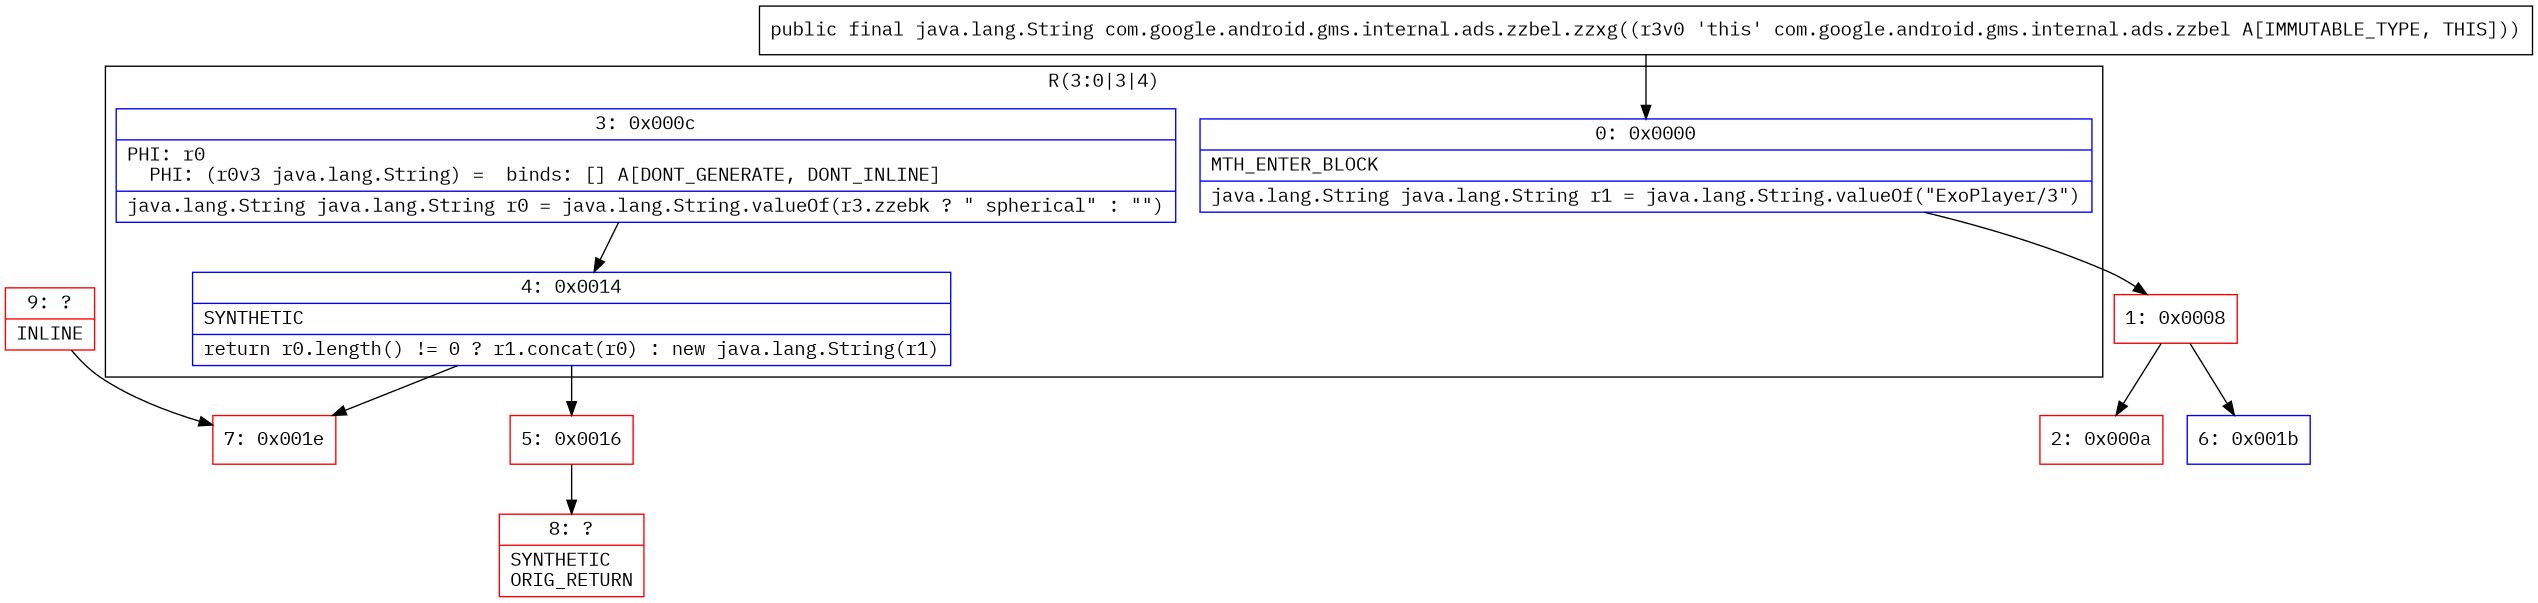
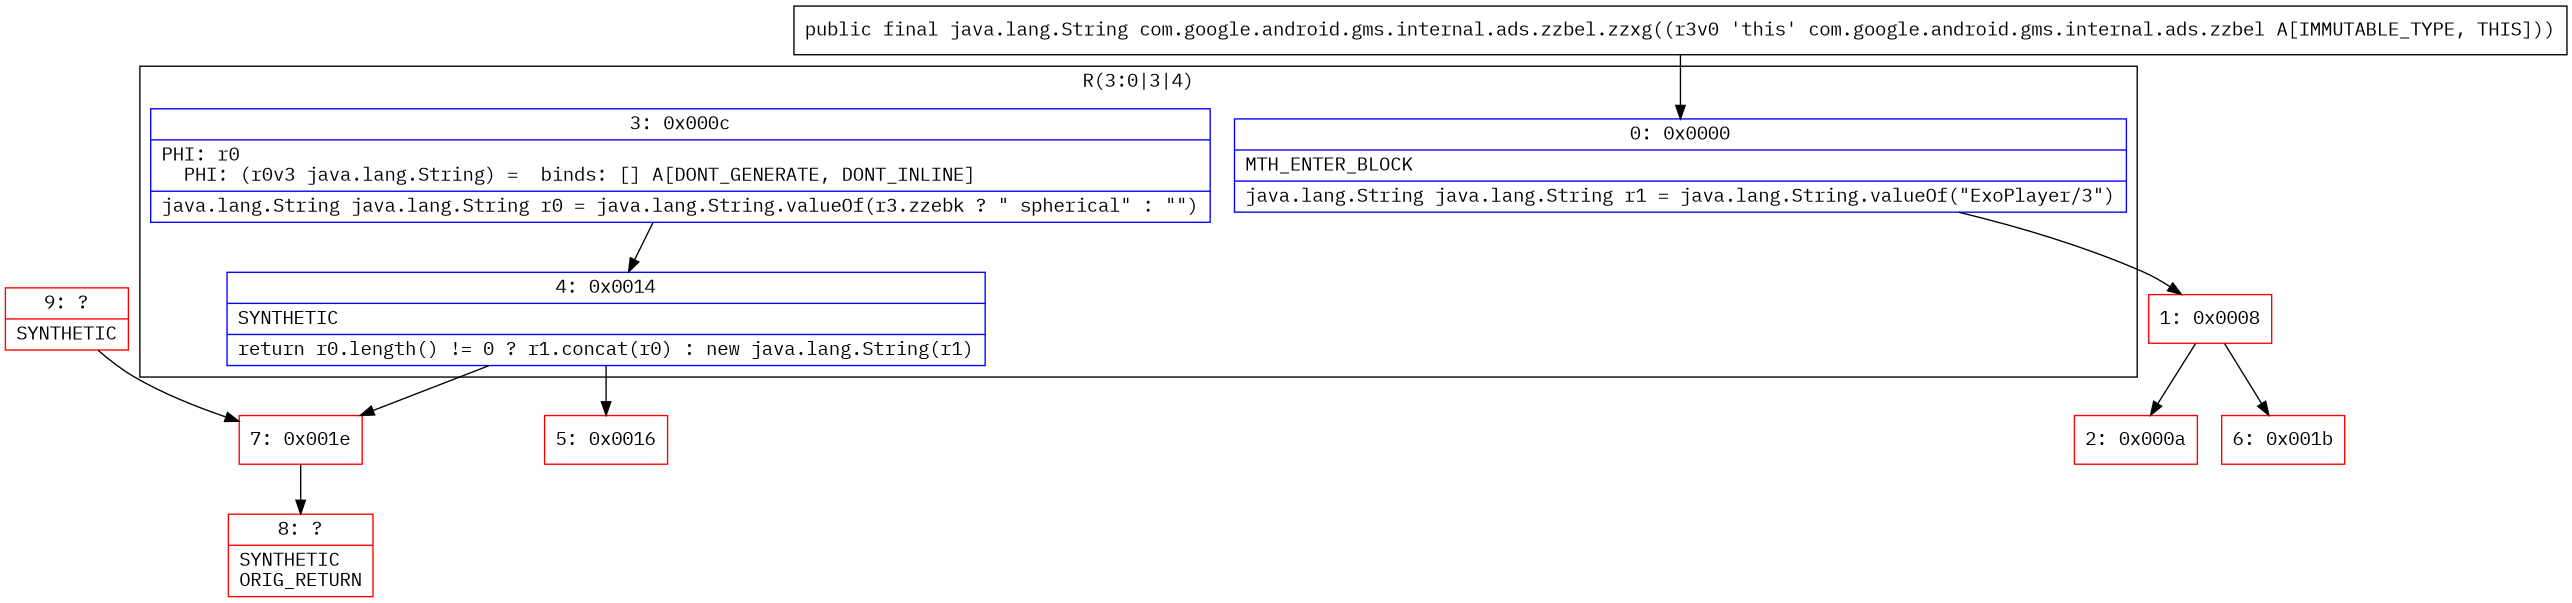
(50, 334) -> (67, 334)
(2249, 440) -> (2283, 440)
(572, 482) -> (301, 482)
